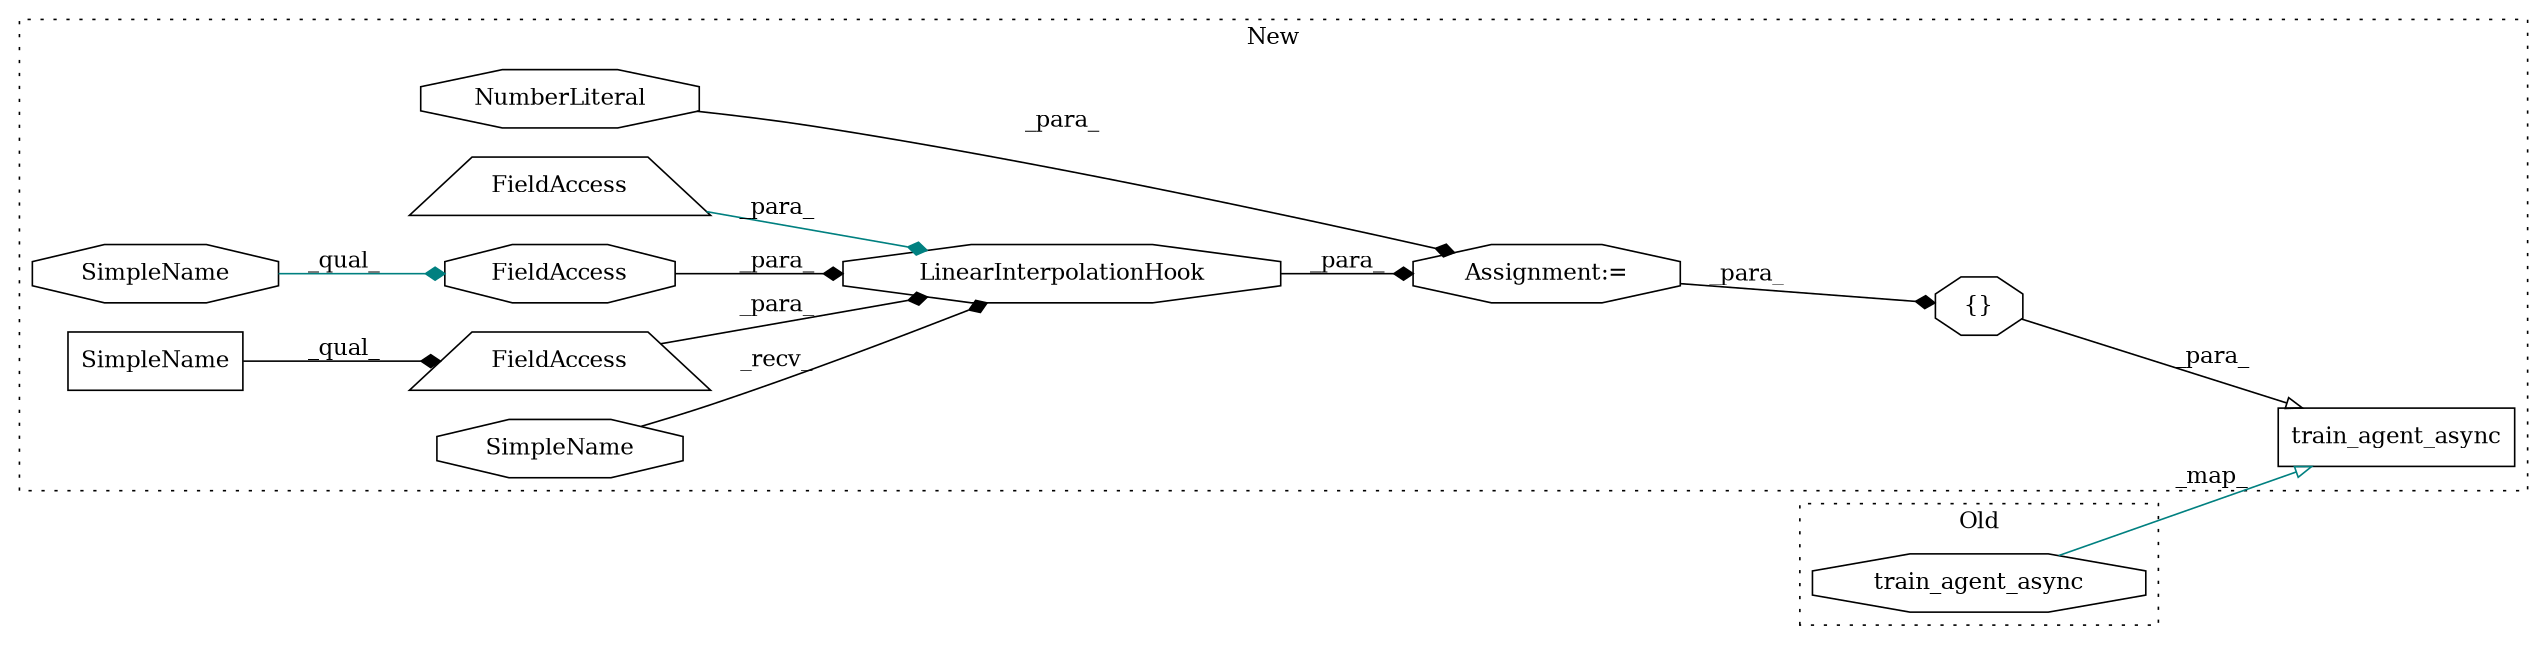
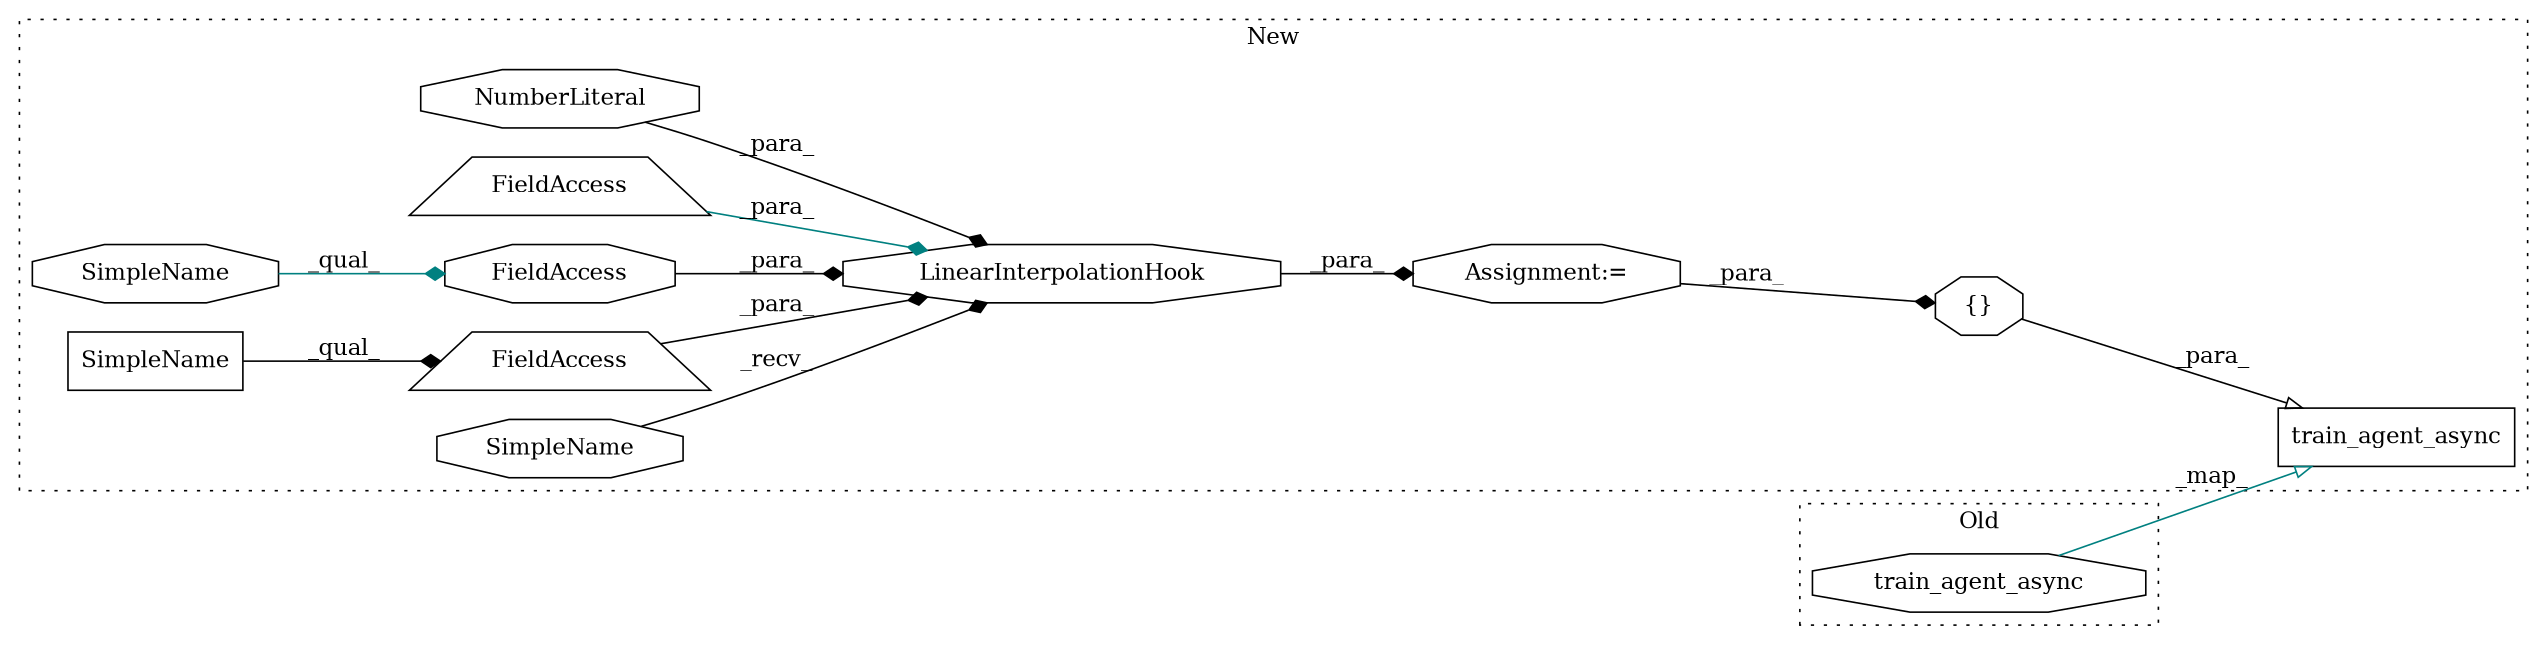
(1067, 171) -> (808, 177)
